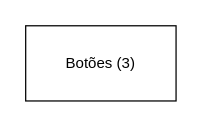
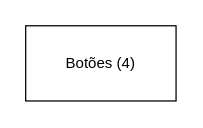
(101, 63) -> (101, 63)
